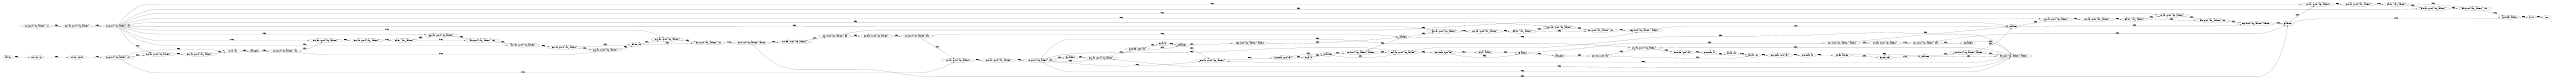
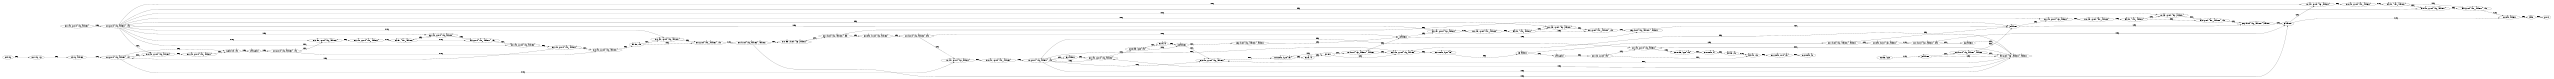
(2509, 17) -> (2509, 17)
(2531, 17) -> (2531, 17)
(2547, 17) -> (2547, 17)
(37, 26) -> none
(604, 46) -> (344, 59)
(232, 51) -> (232, 51)
(1485, 52) -> none
(1328, 54) -> (1328, 54)
(1720, 55) -> (1721, 53)
(1842, 55) -> none
(8, 57) -> (8, 57)
(77, 57) -> (77, 57)
(1885, 58) -> (1885, 58)
